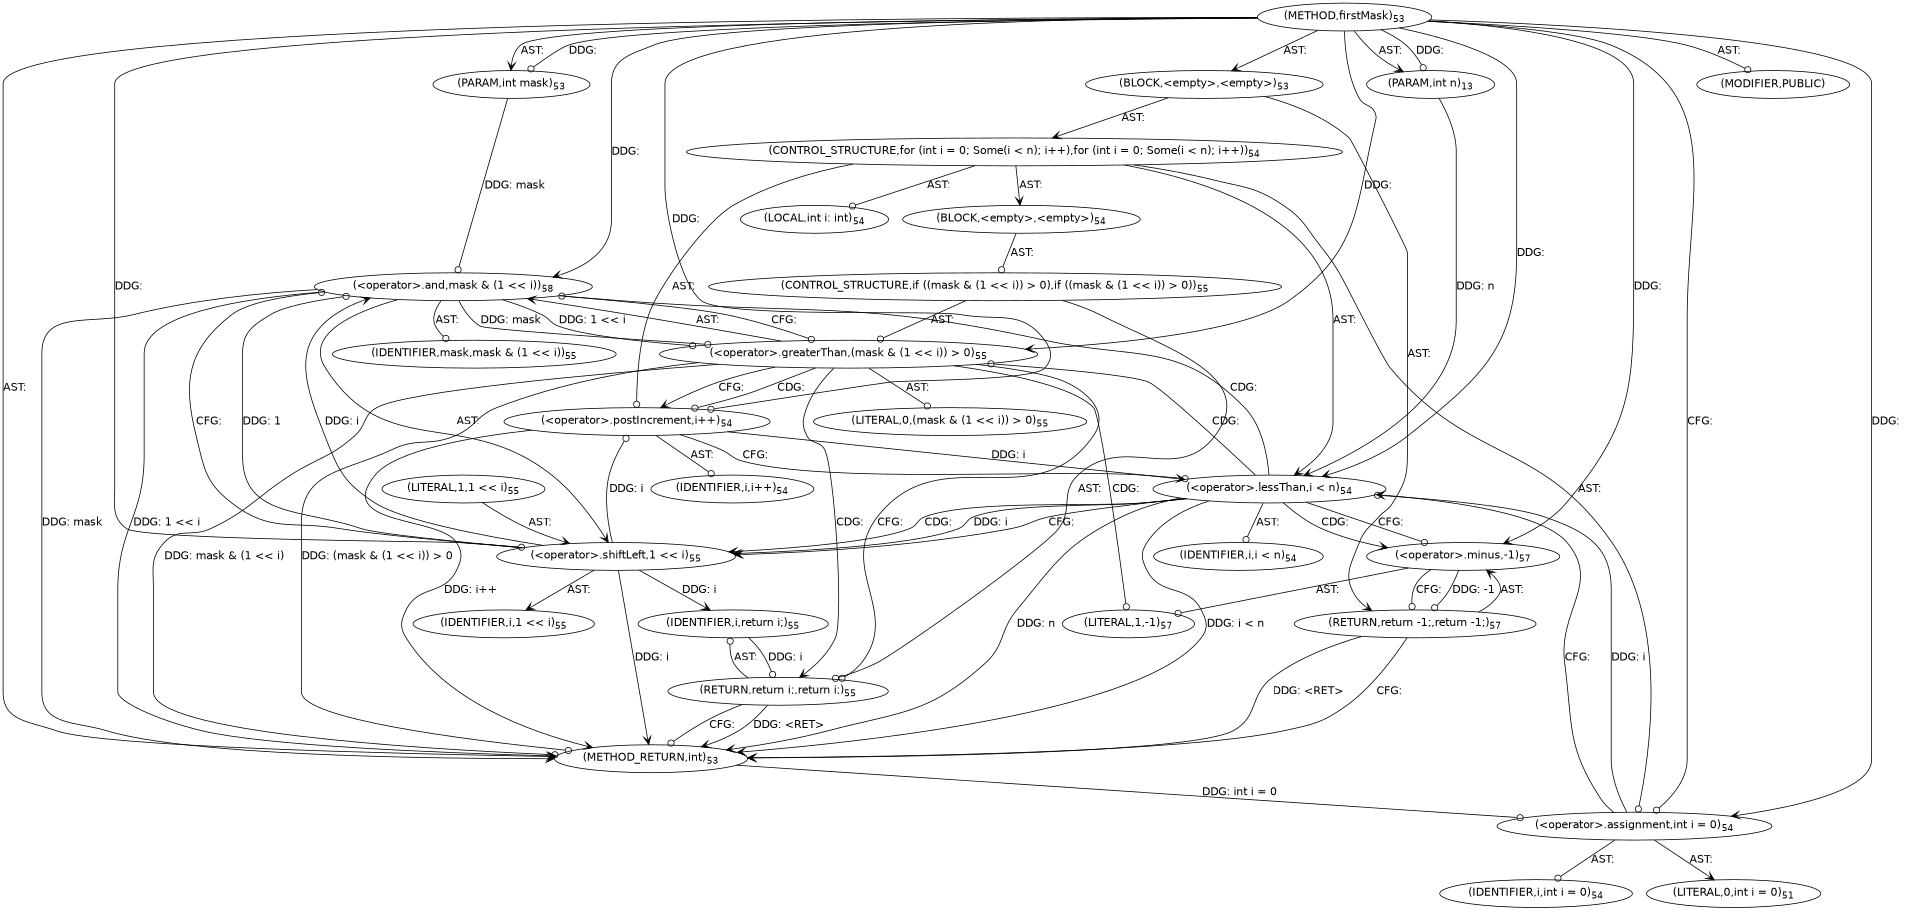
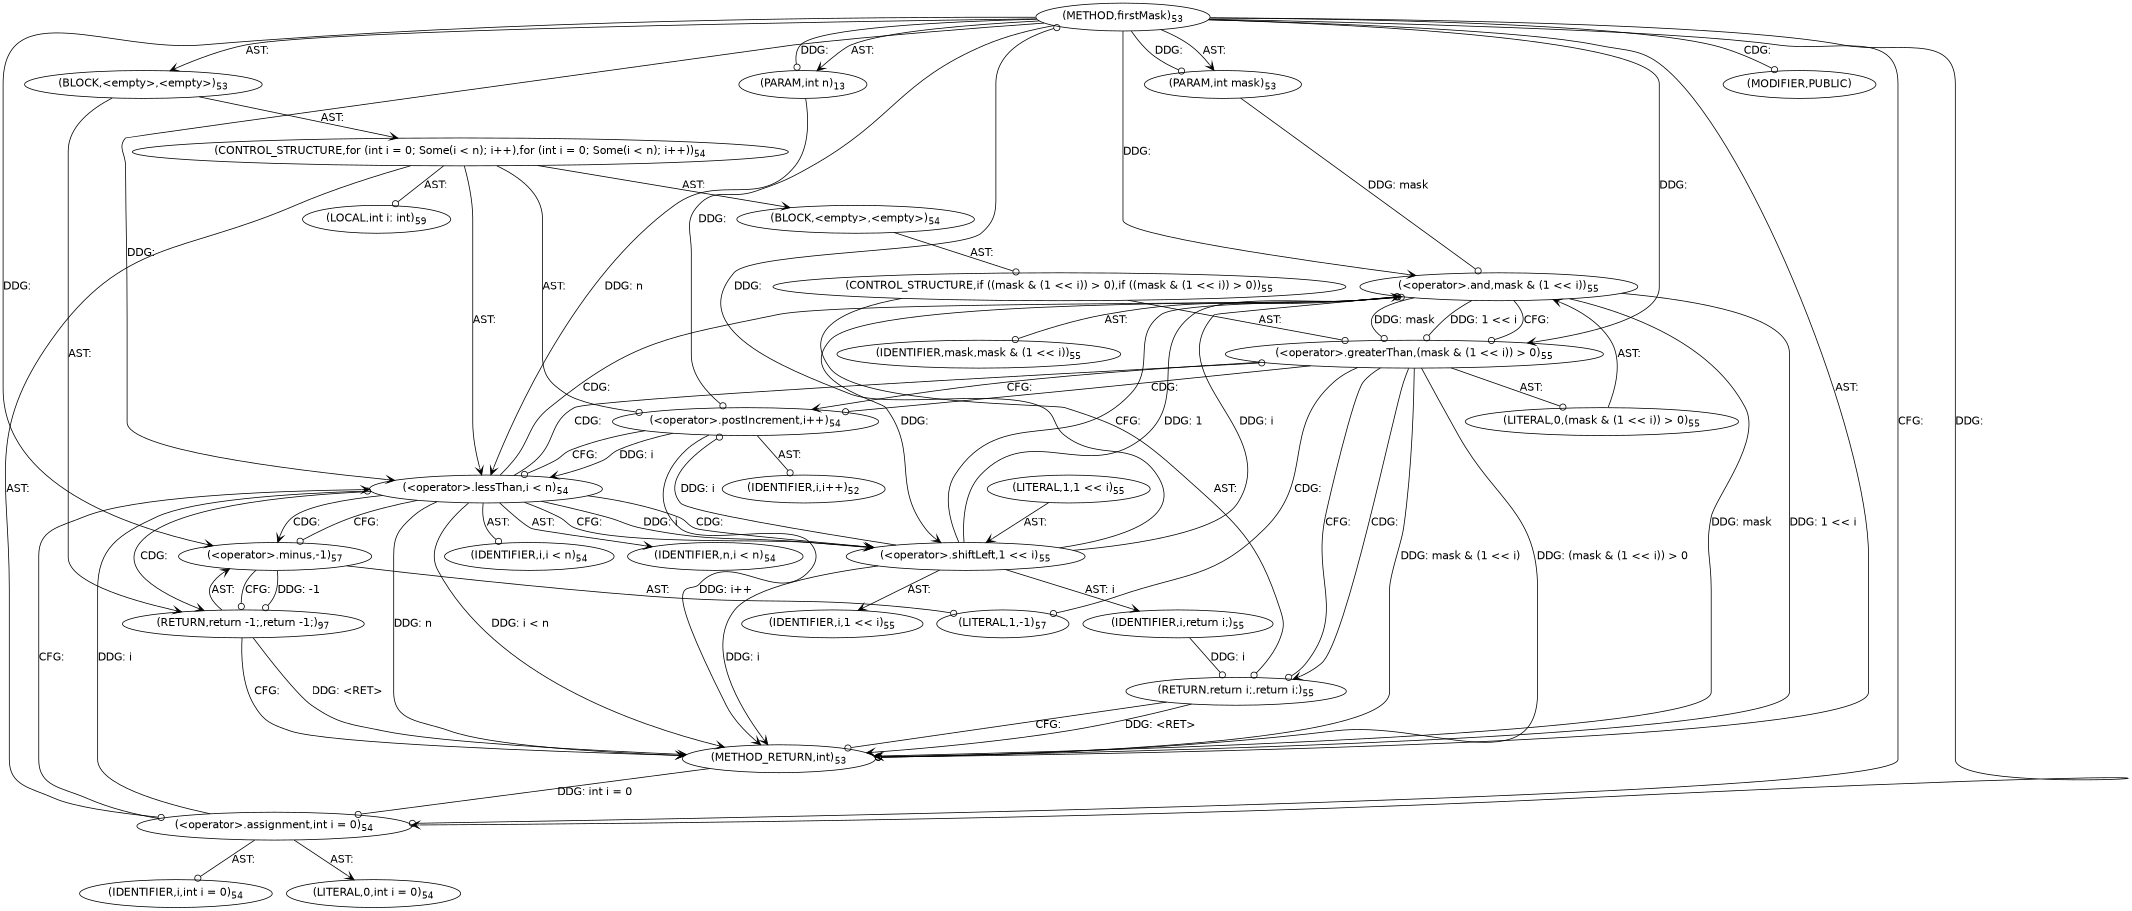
(263, 49) -> (755, 349)
(1731, 51) -> (1759, 51)
(43, 64) -> (1869, 621)
(859, 218) -> (421, 218)
(548, 286) -> (1593, 286)
(658, 320) -> (1612, 343)
(470, 422) -> (916, 422)
(783, 488) -> (854, 488)
none -> (202, 512)
none -> (715, 556)
(699, 590) -> (1100, 590)
(1496, 623) -> (324, 623)
(734, 664) -> none
(1788, 892) -> (428, 892)
